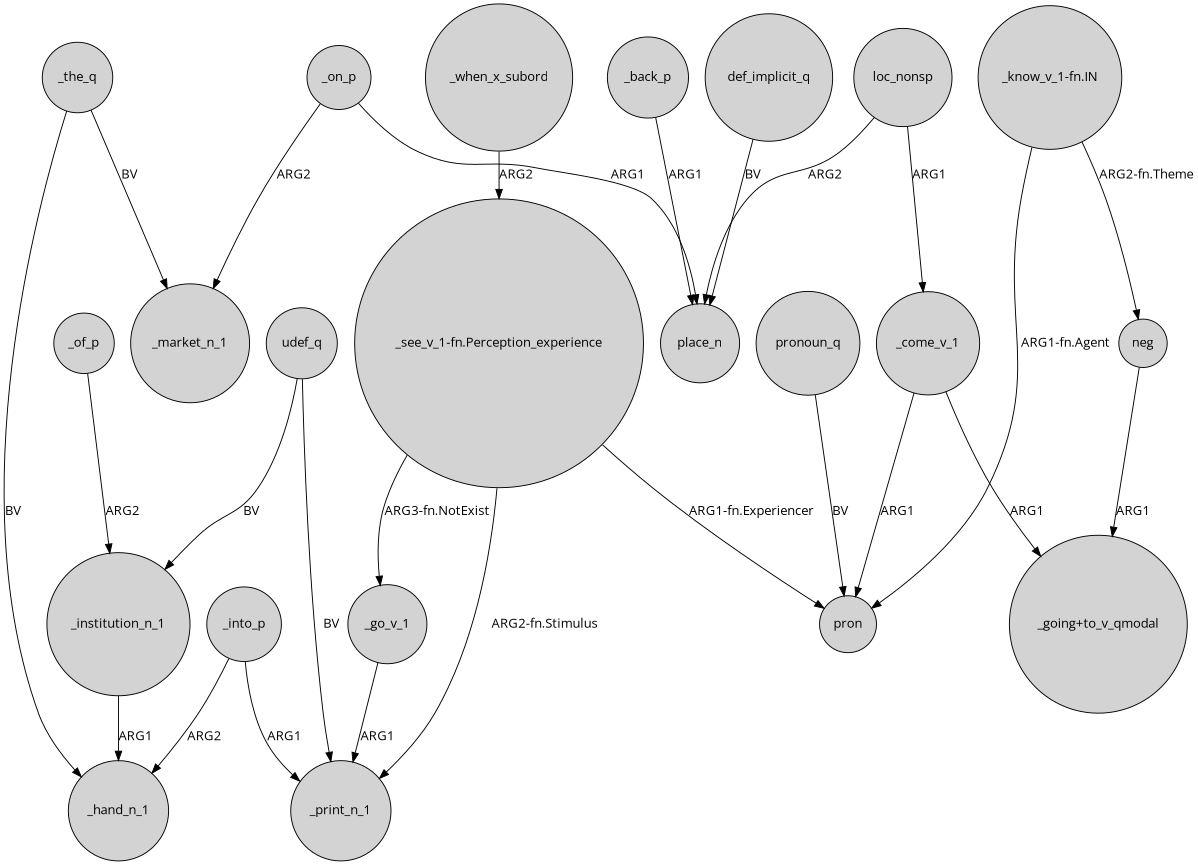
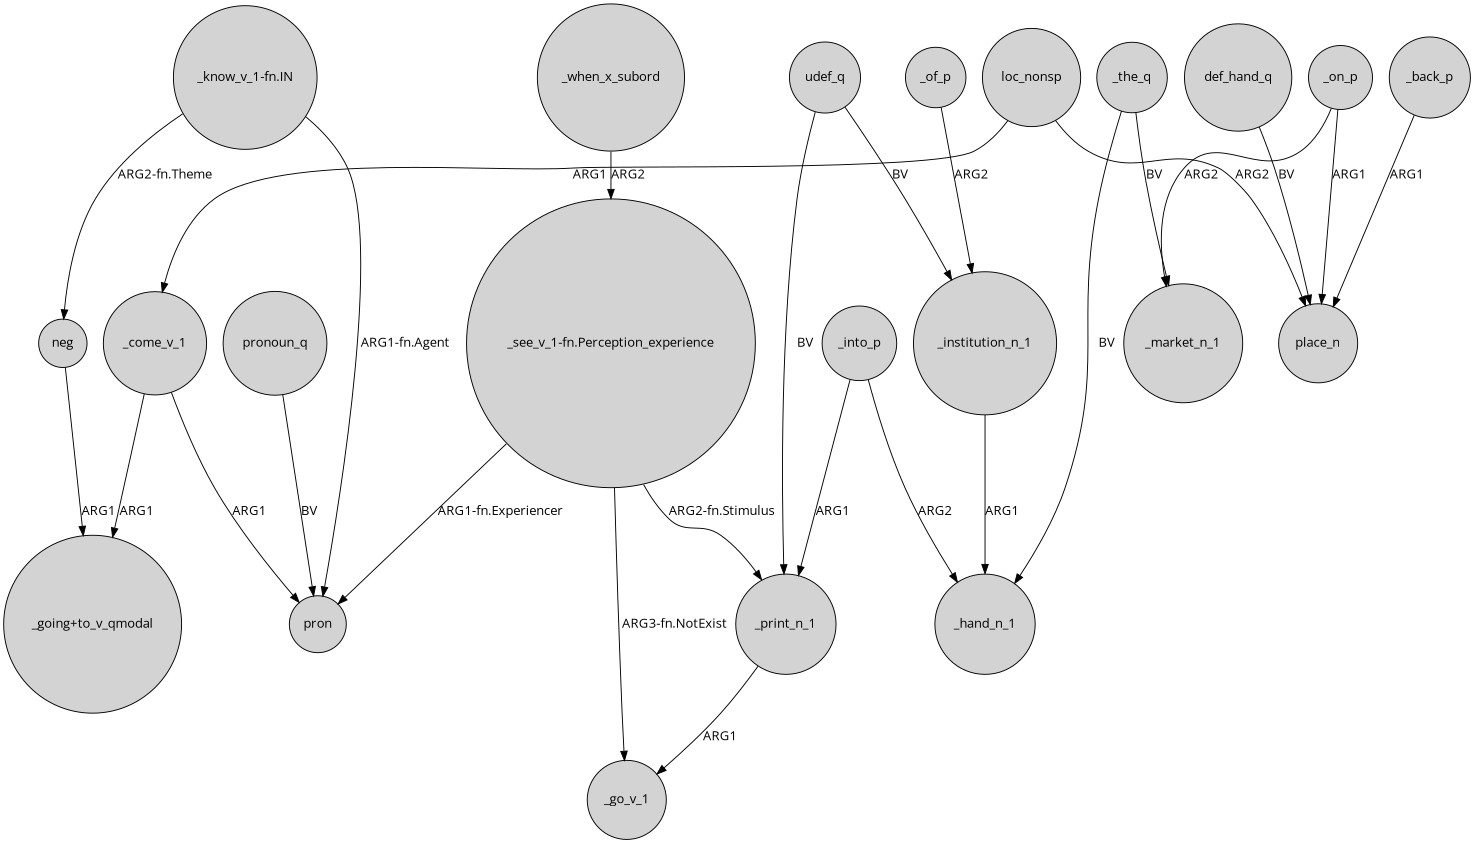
(769, 78) -> (1238, 78)
(367, 708) -> (714, 720)
